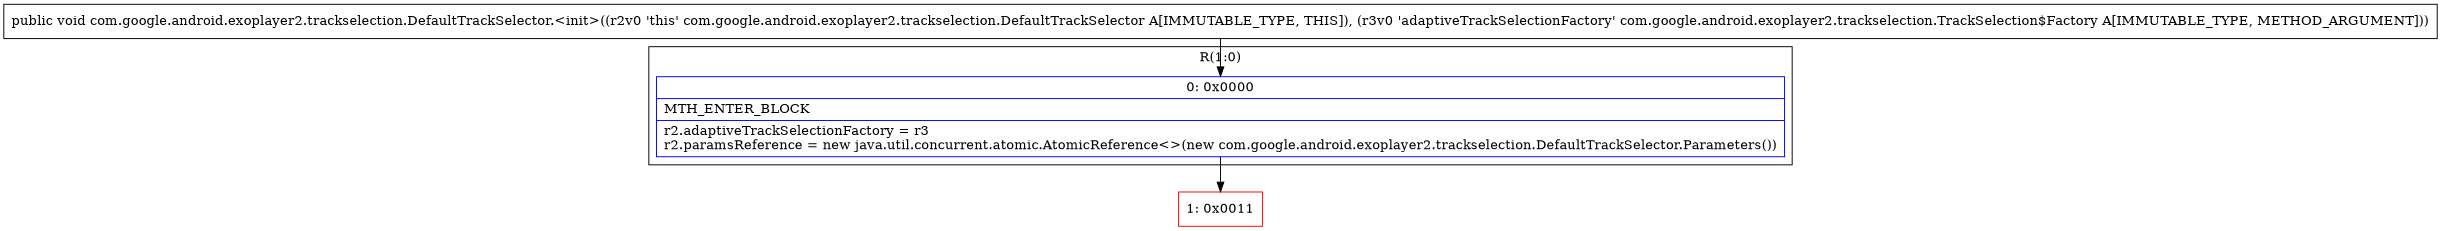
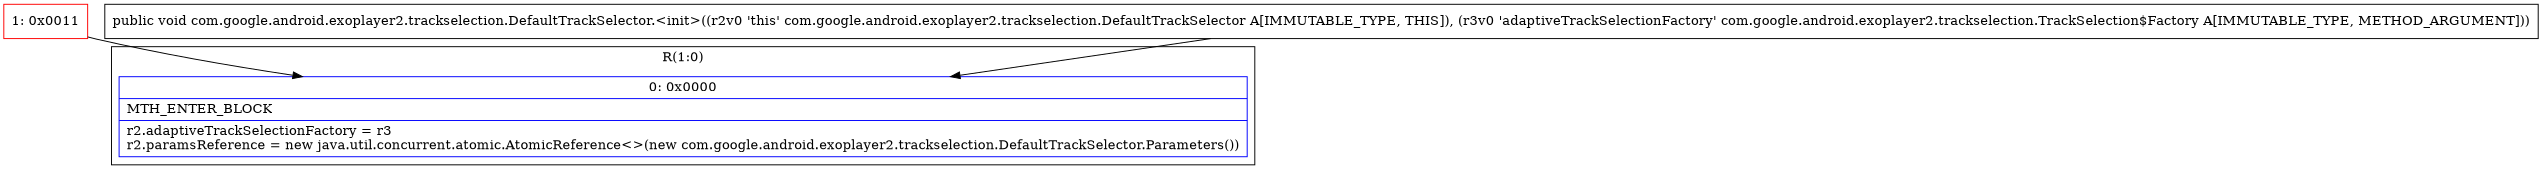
(1221, 171) -> (190, 58)
